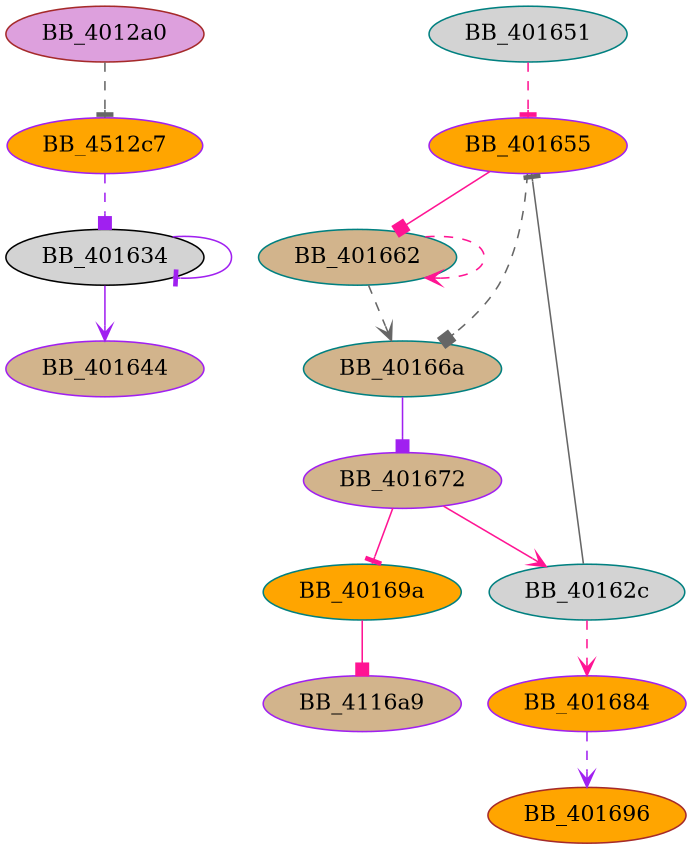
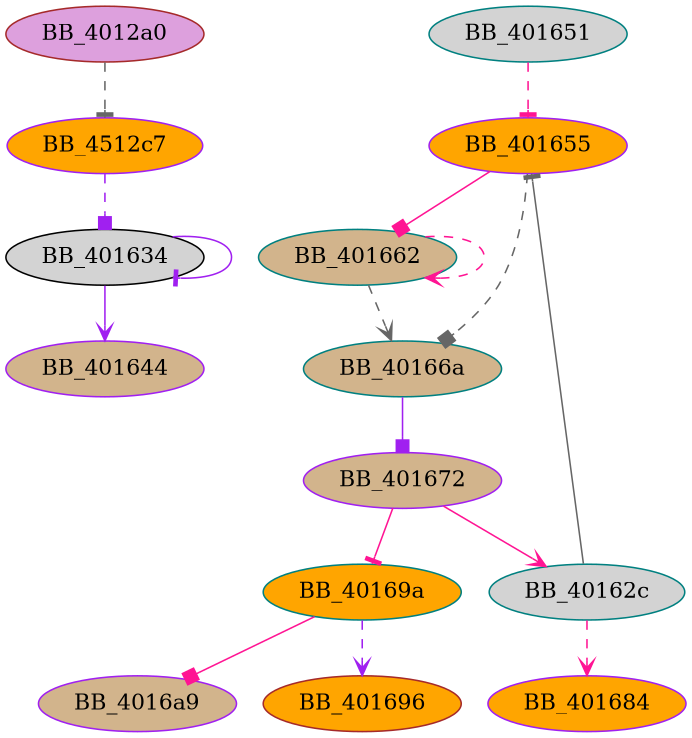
(362, 704) -> (137, 704)
(587, 752) -> (362, 640)
